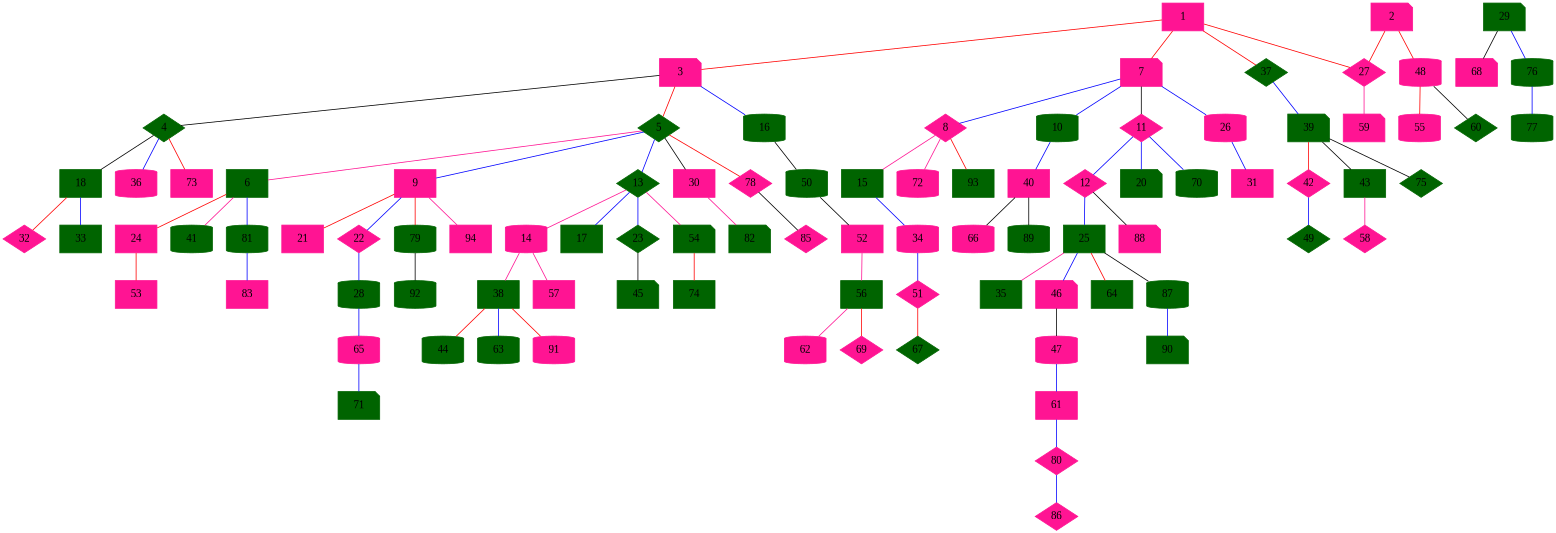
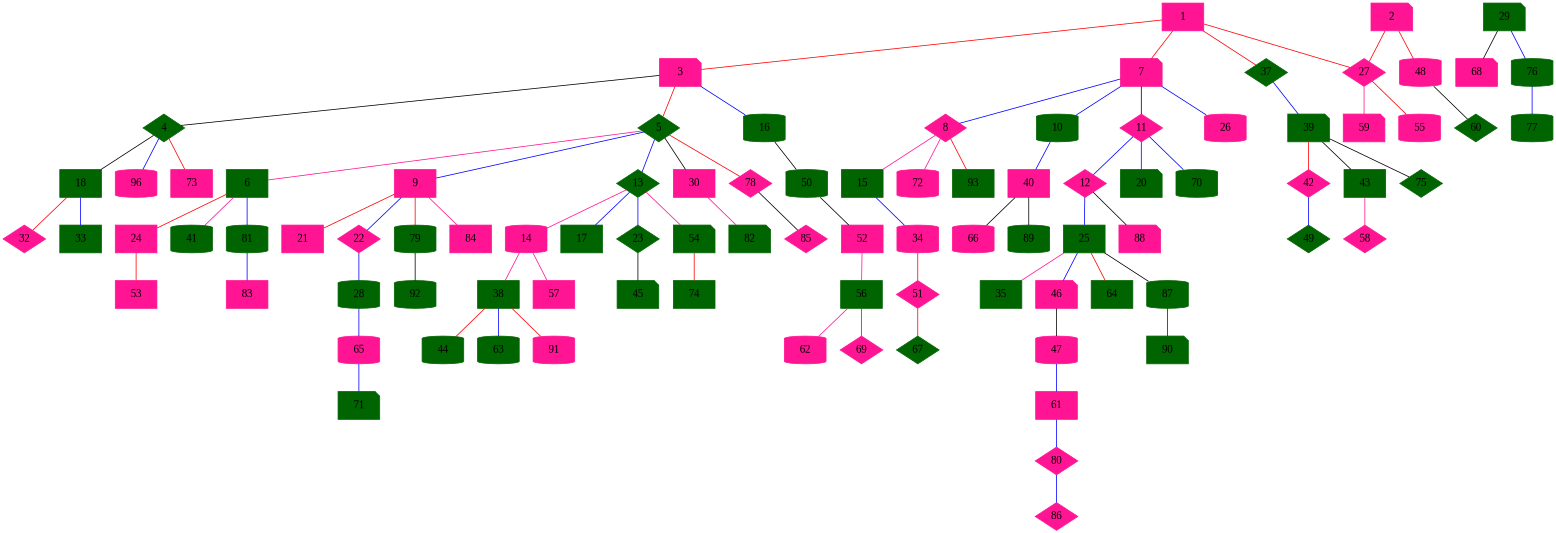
(1420, 100) -> (1389, 98)
(136, 183) -> (136, 183)
(1252, 183) -> none
(471, 239) -> (471, 239)
(918, 267) -> (918, 267)
